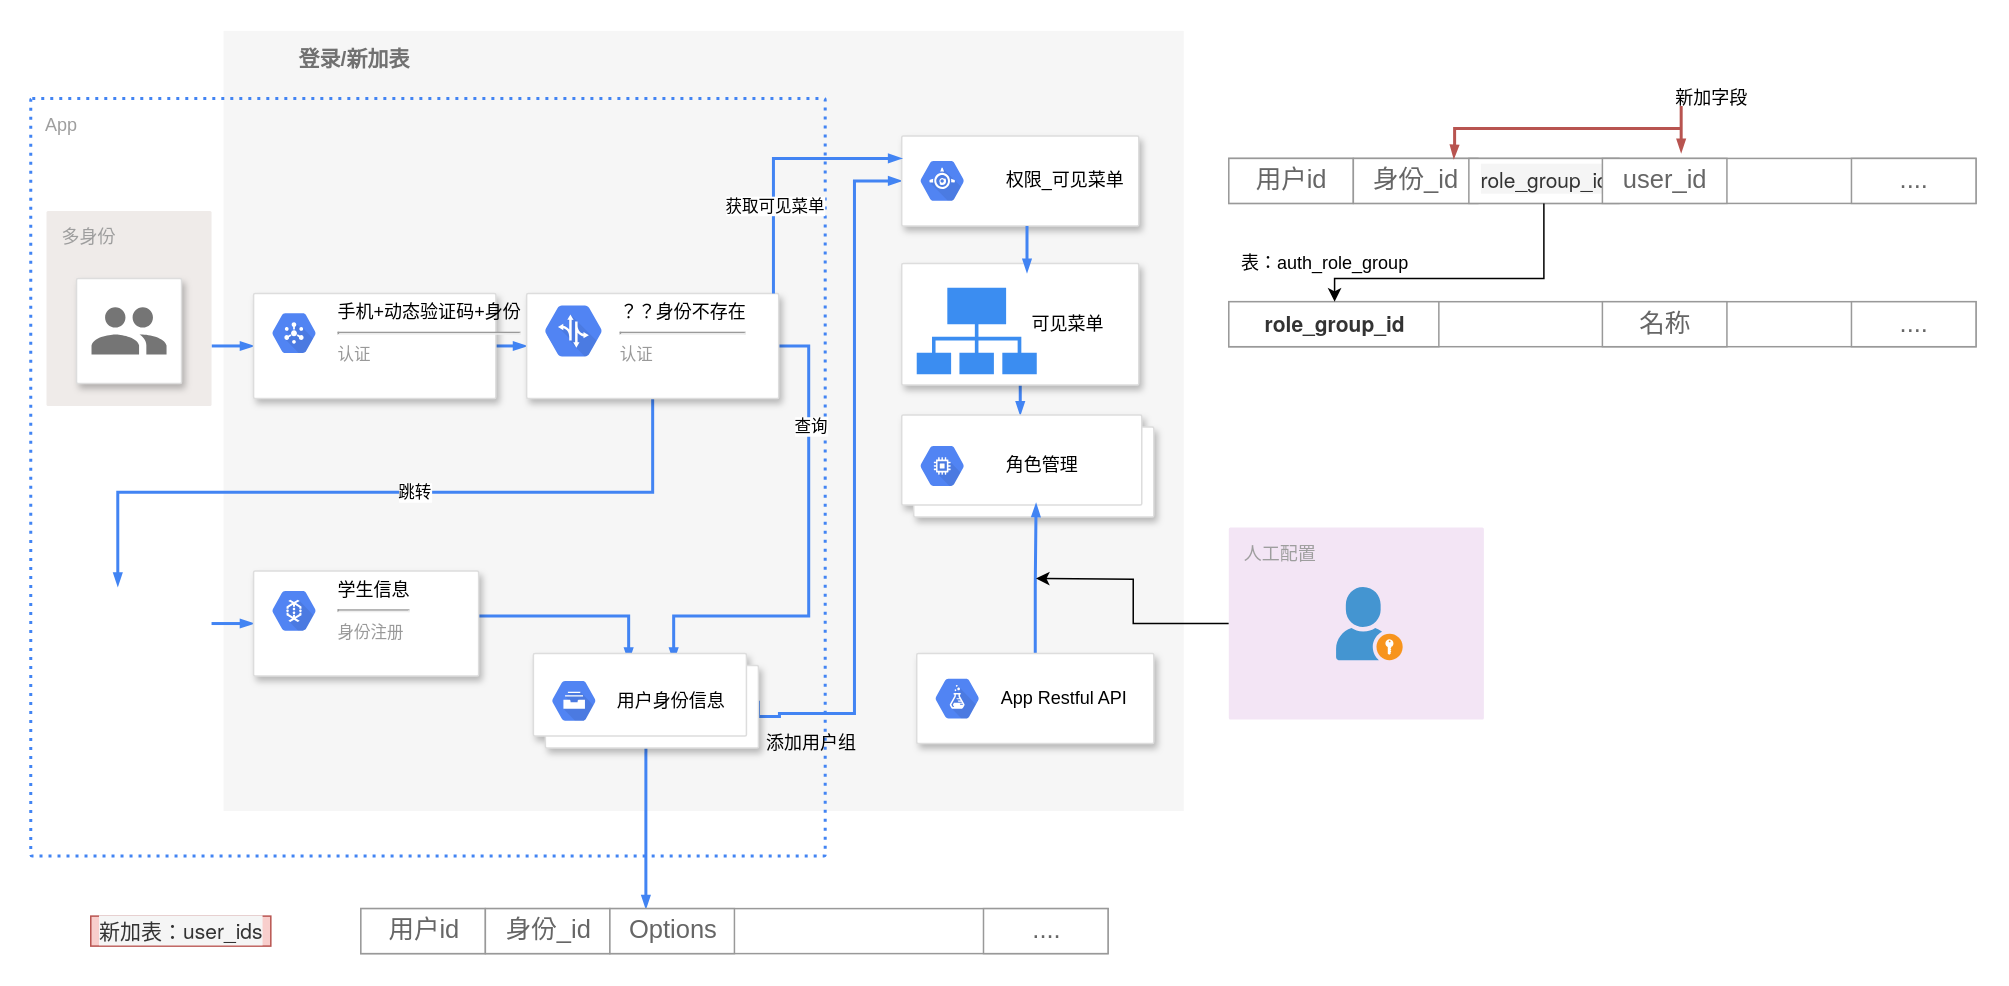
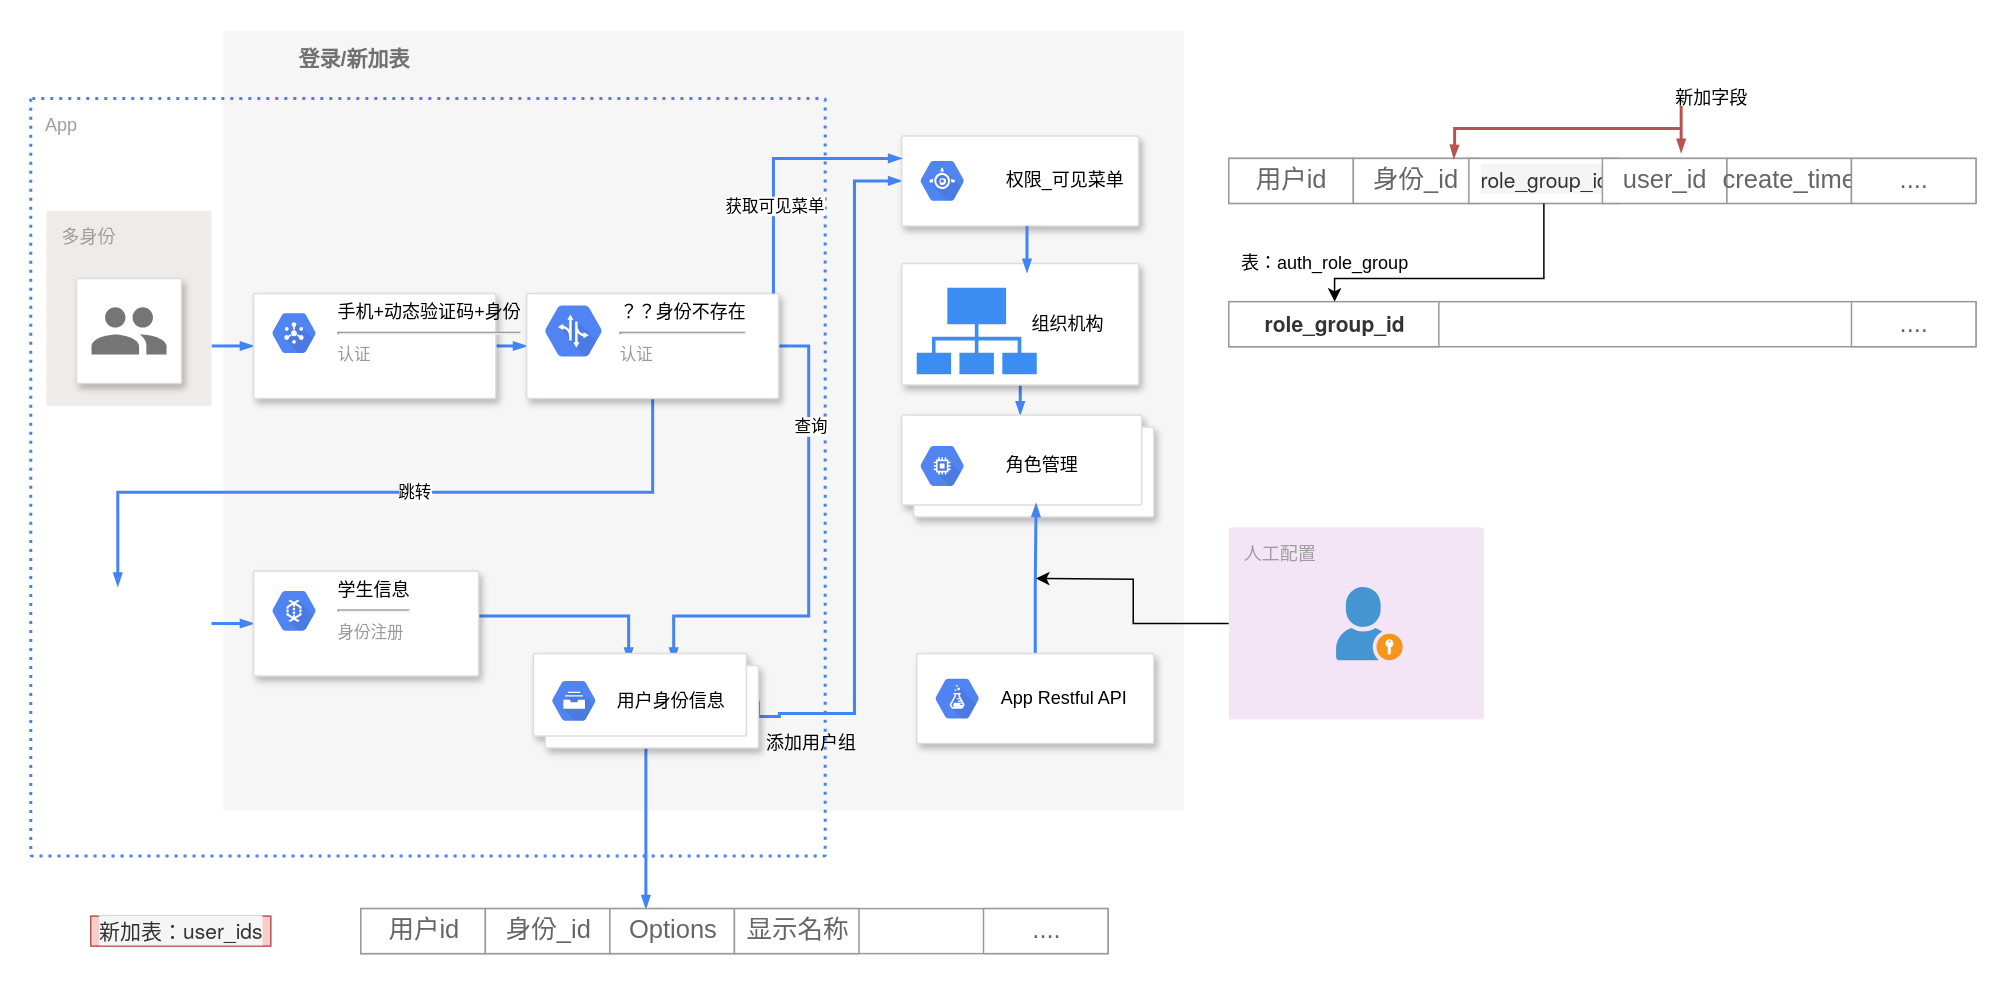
none -> (1789, 181)
(1664, 324) -> none
(1068, 325) -> (1068, 325)
none -> (797, 931)
